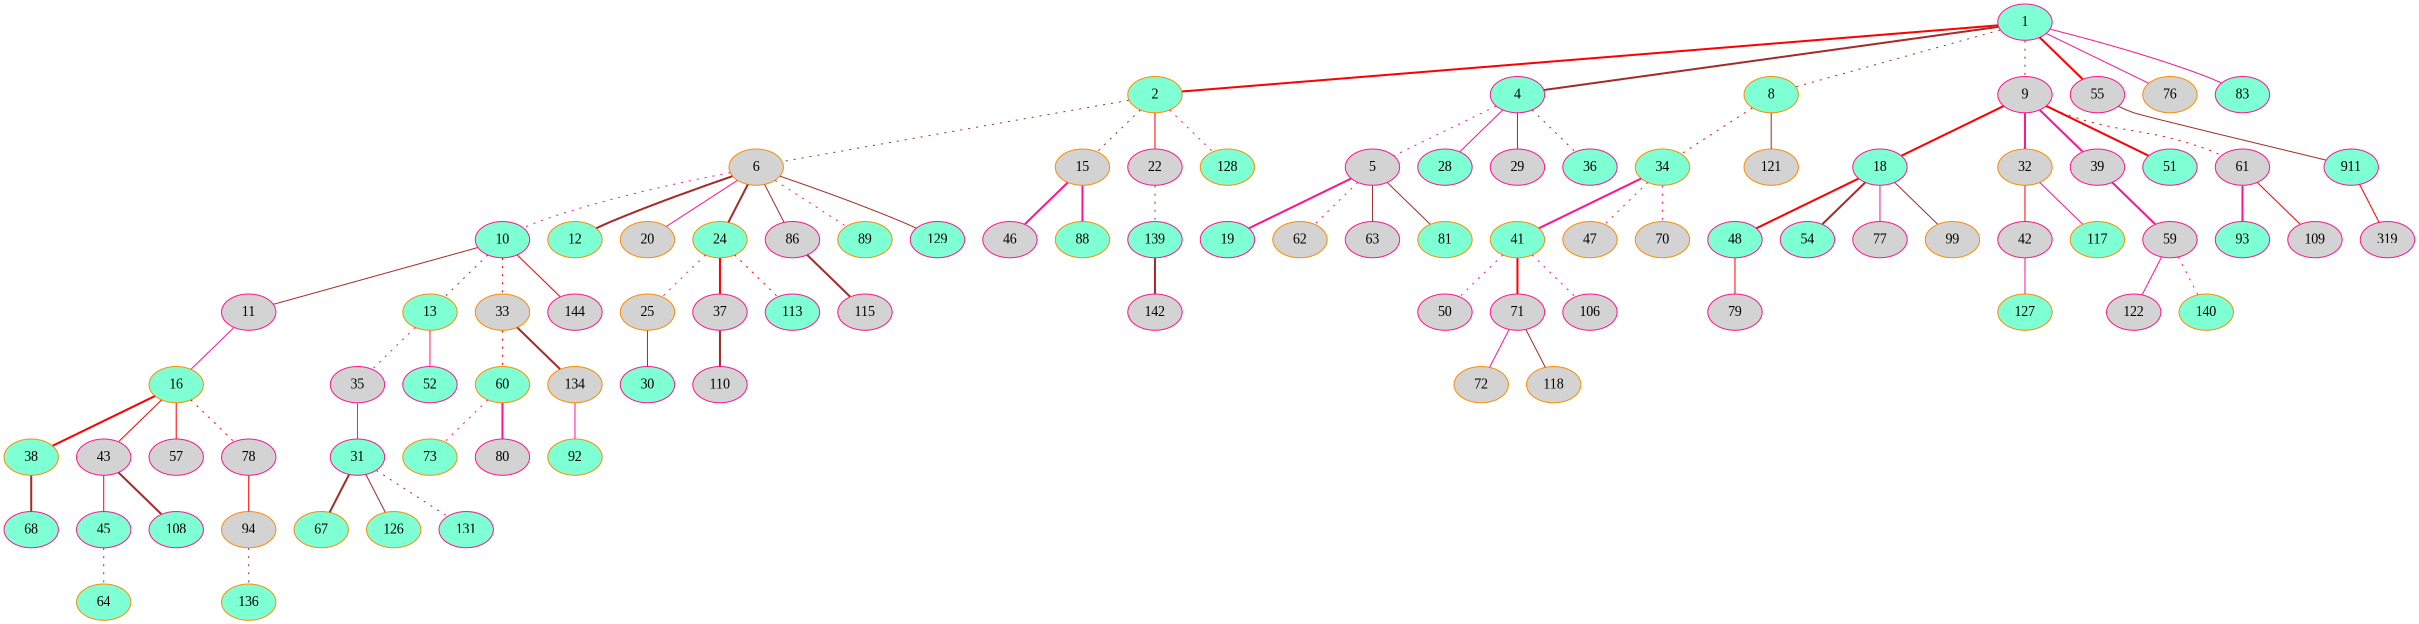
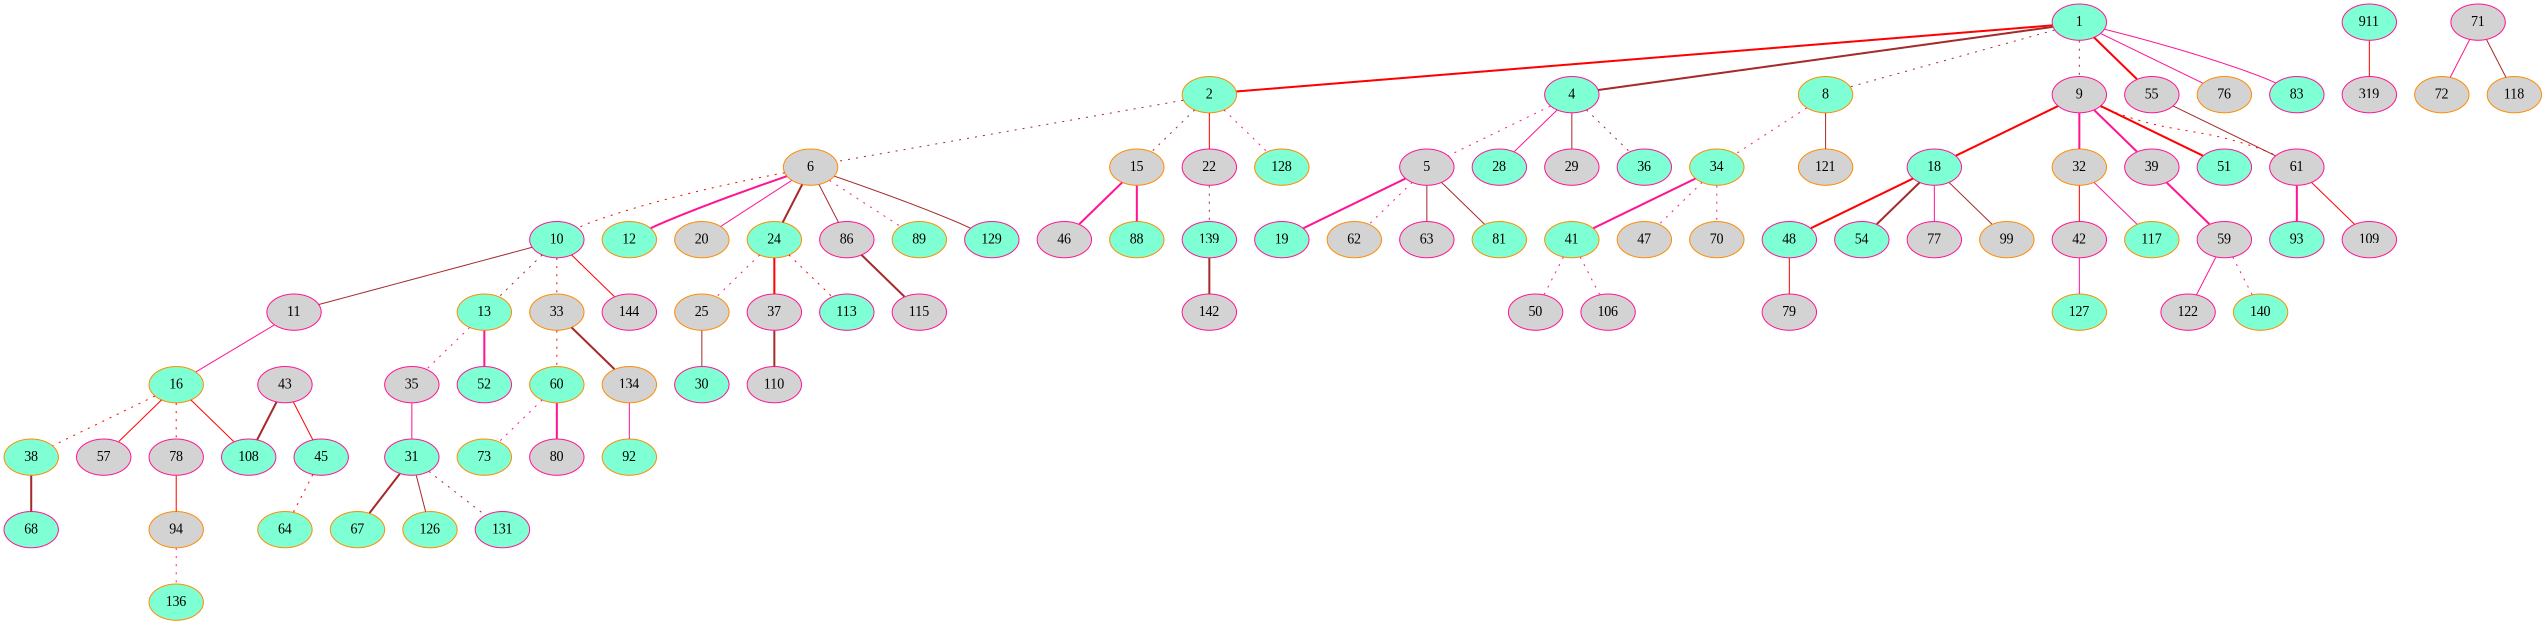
(1717, 131) -> (1771, 131)
(2222, 135) -> (2224, 131)
(625, 196) -> (680, 196)
(664, 201) -> (718, 201)
(1517, 276) -> none
(430, 349) -> (484, 349)
(104, 421) -> (104, 421)
(140, 421) -> (212, 421)
(249, 566) -> (176, 566)
